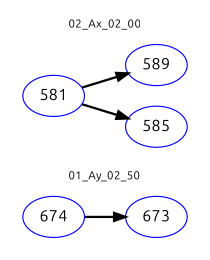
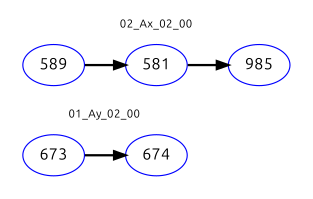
(100, 82) -> (99, 65)
(156, 127) -> (259, 65)
(105, 176) -> (105, 115)
(99, 217) -> (99, 155)
